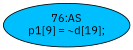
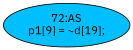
(67, 25) -> (67, 25)
